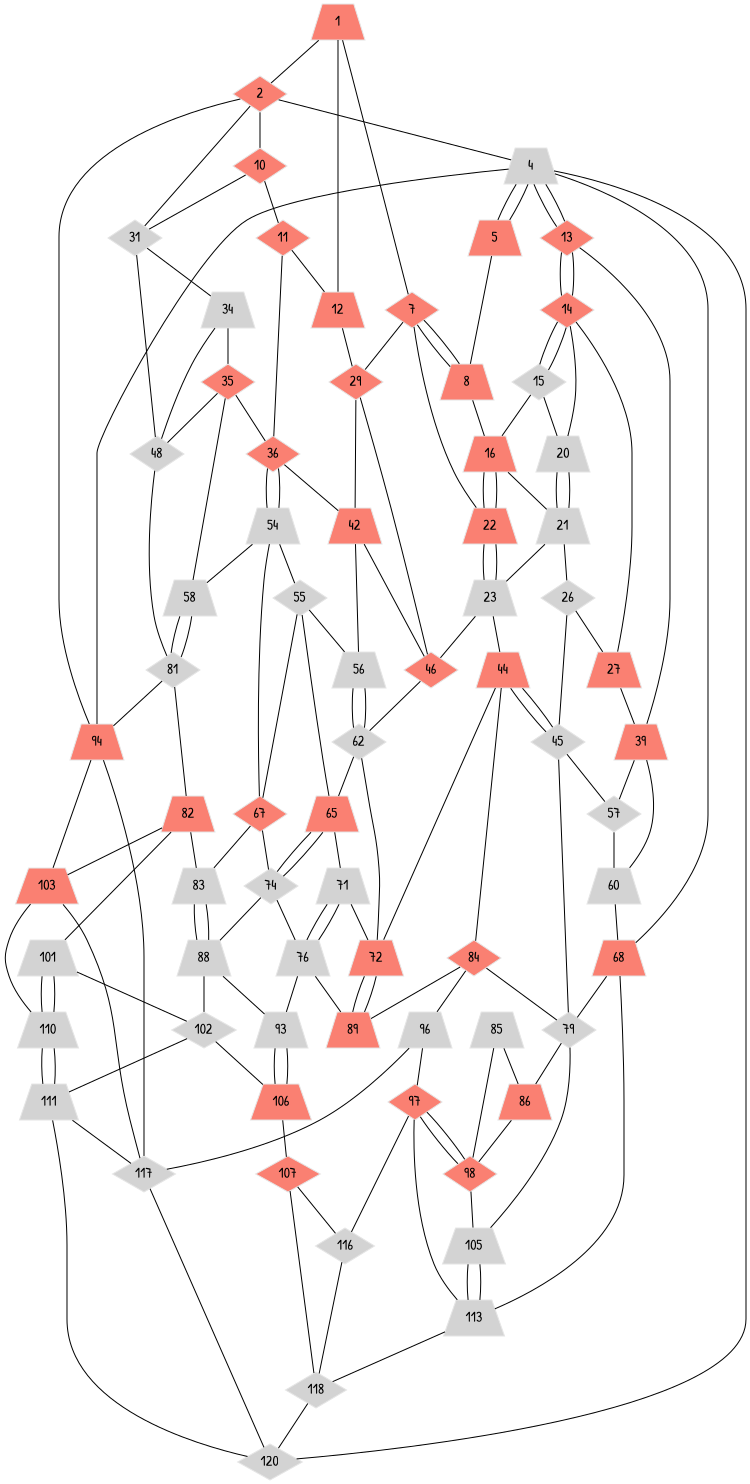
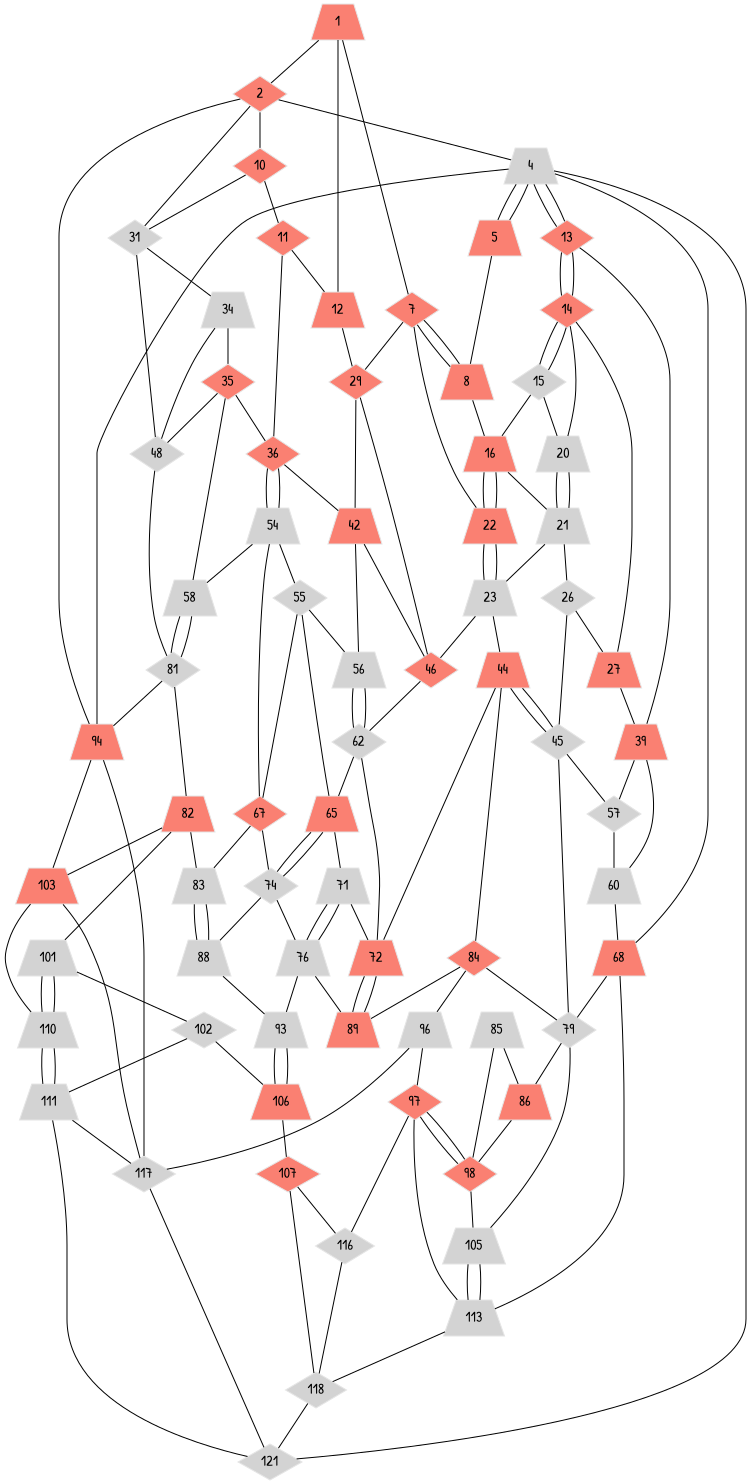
(204, 994) -> none
(270, 1462) -> (270, 1462)
